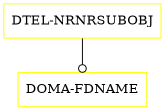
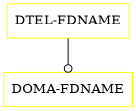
(82, 21) -> (68, 21)
